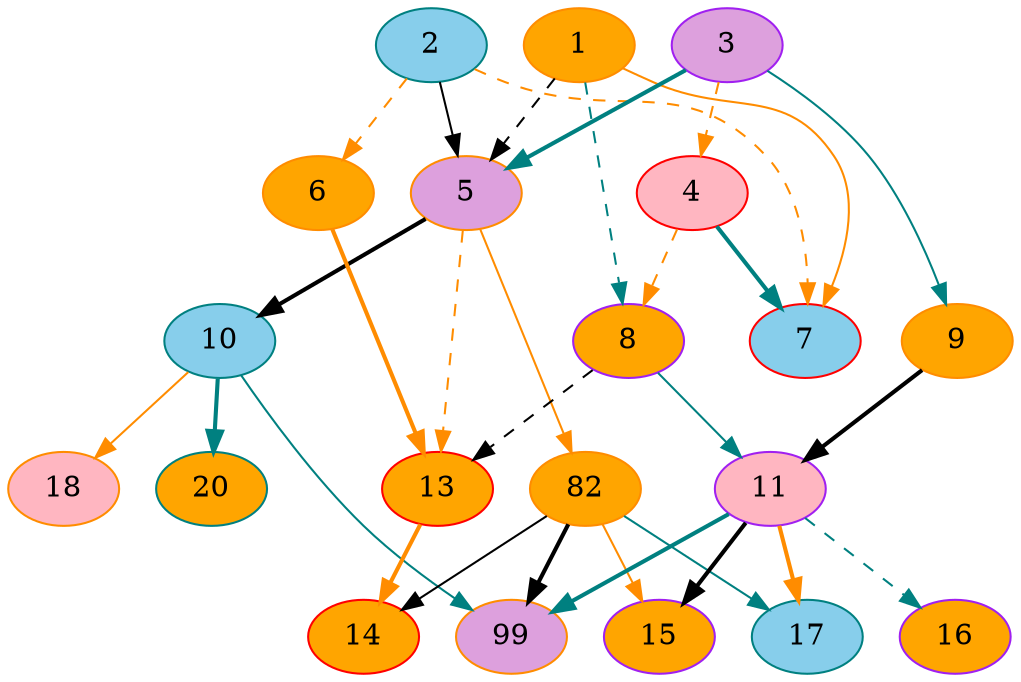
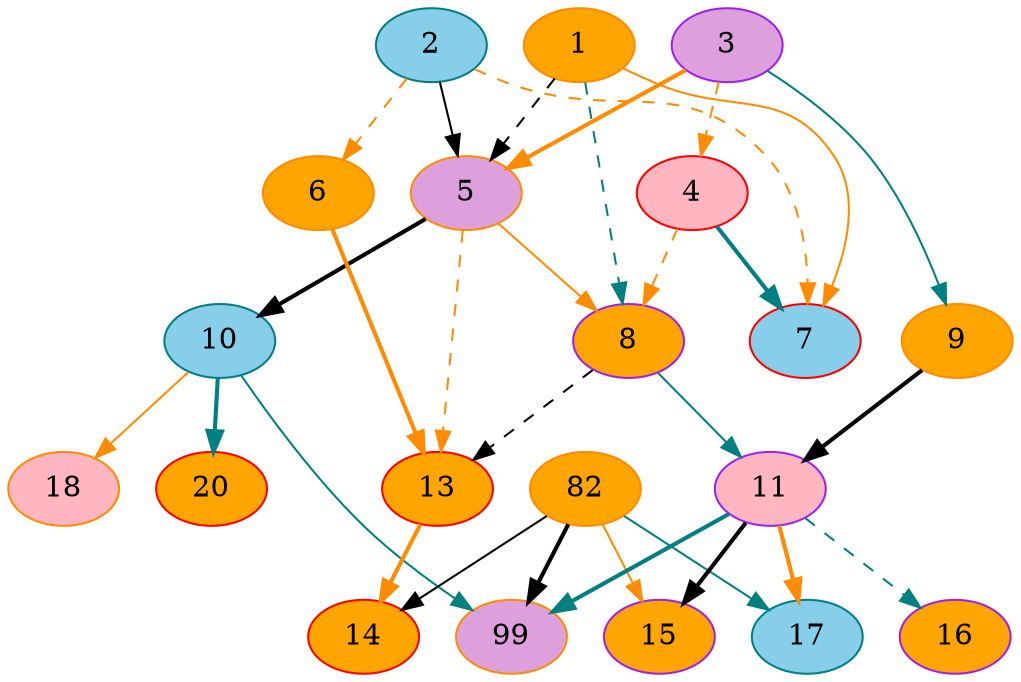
(606, 114) -> (606, 114)
(522, 331) -> (540, 260)
(212, 489) -> (212, 489)
